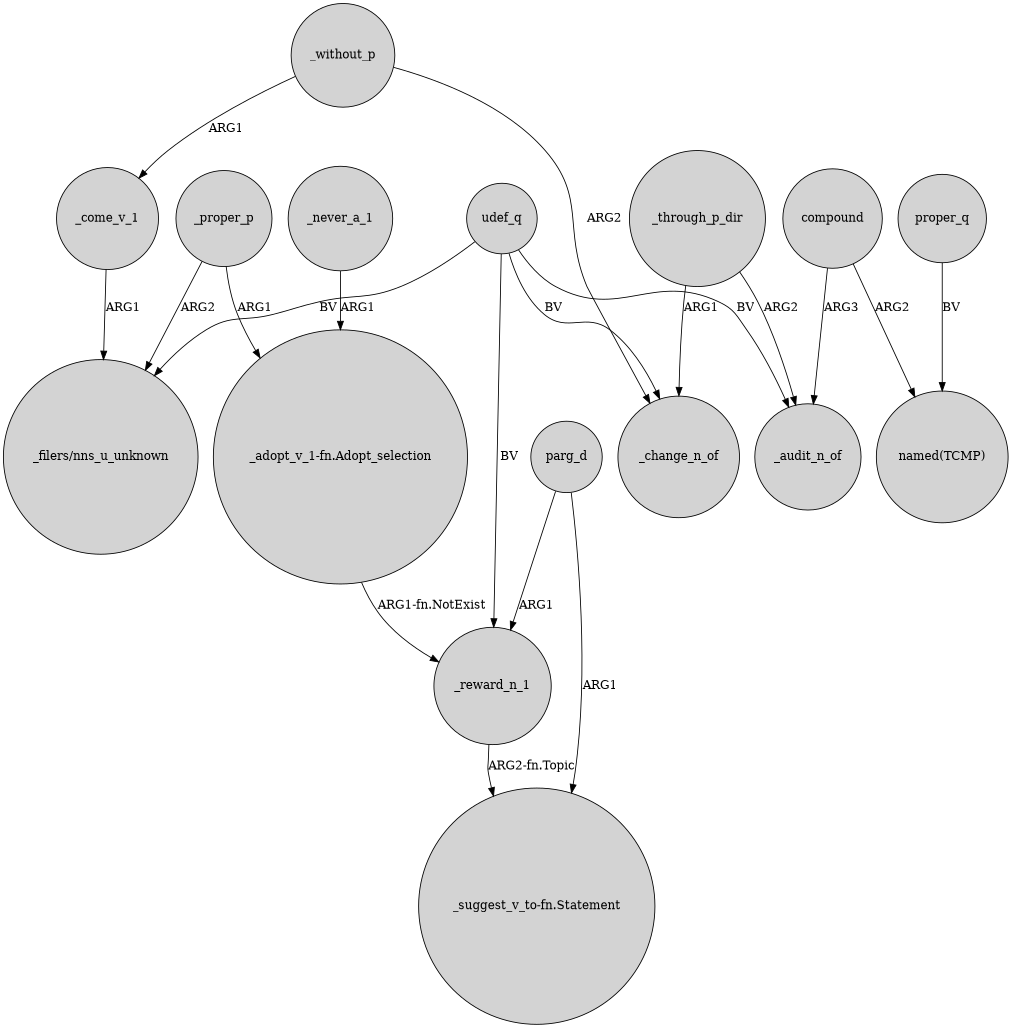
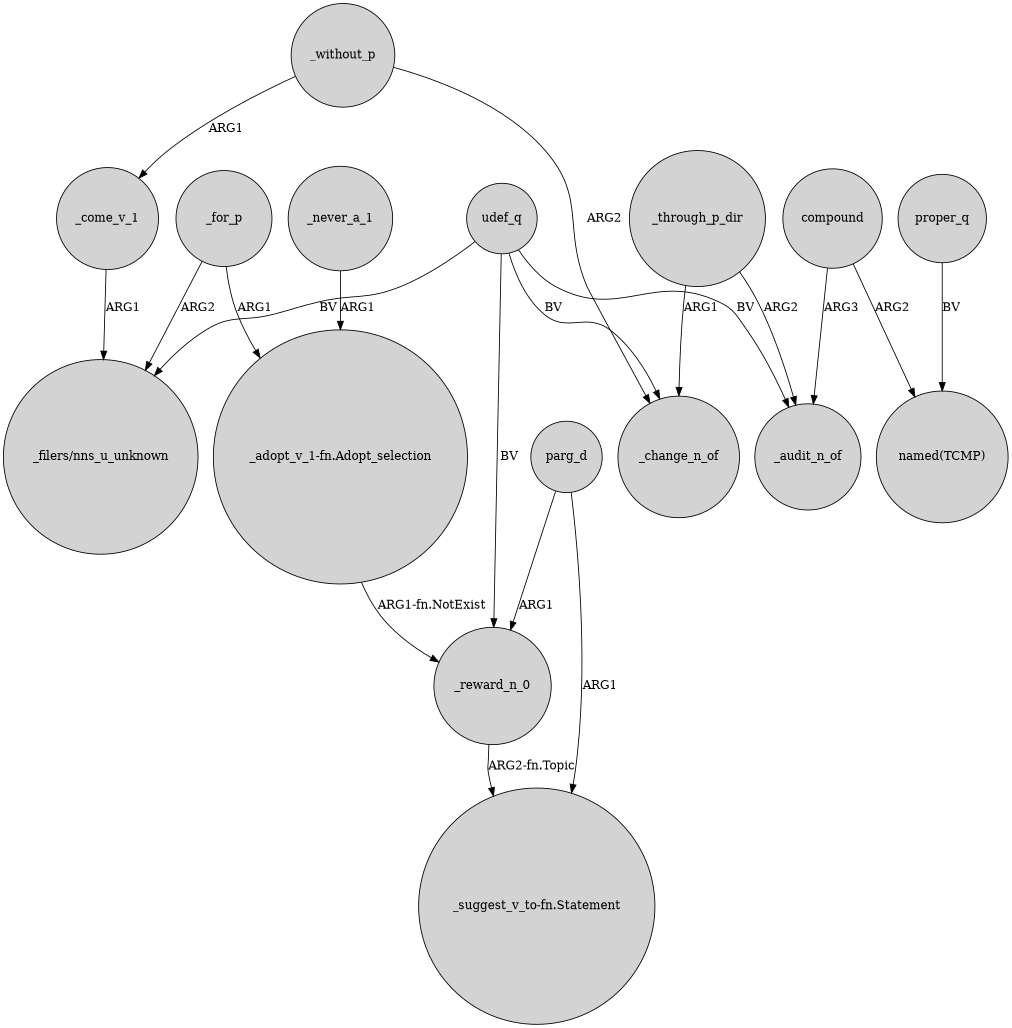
(224, 219) -> (224, 219)
(493, 686) -> (493, 686)
